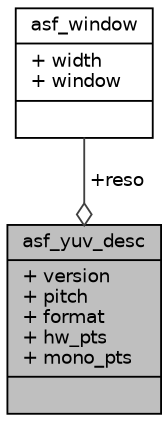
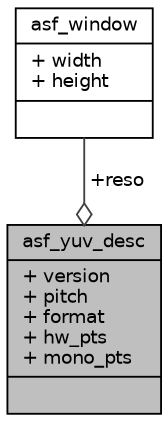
(76, 81) -> (70, 81)
